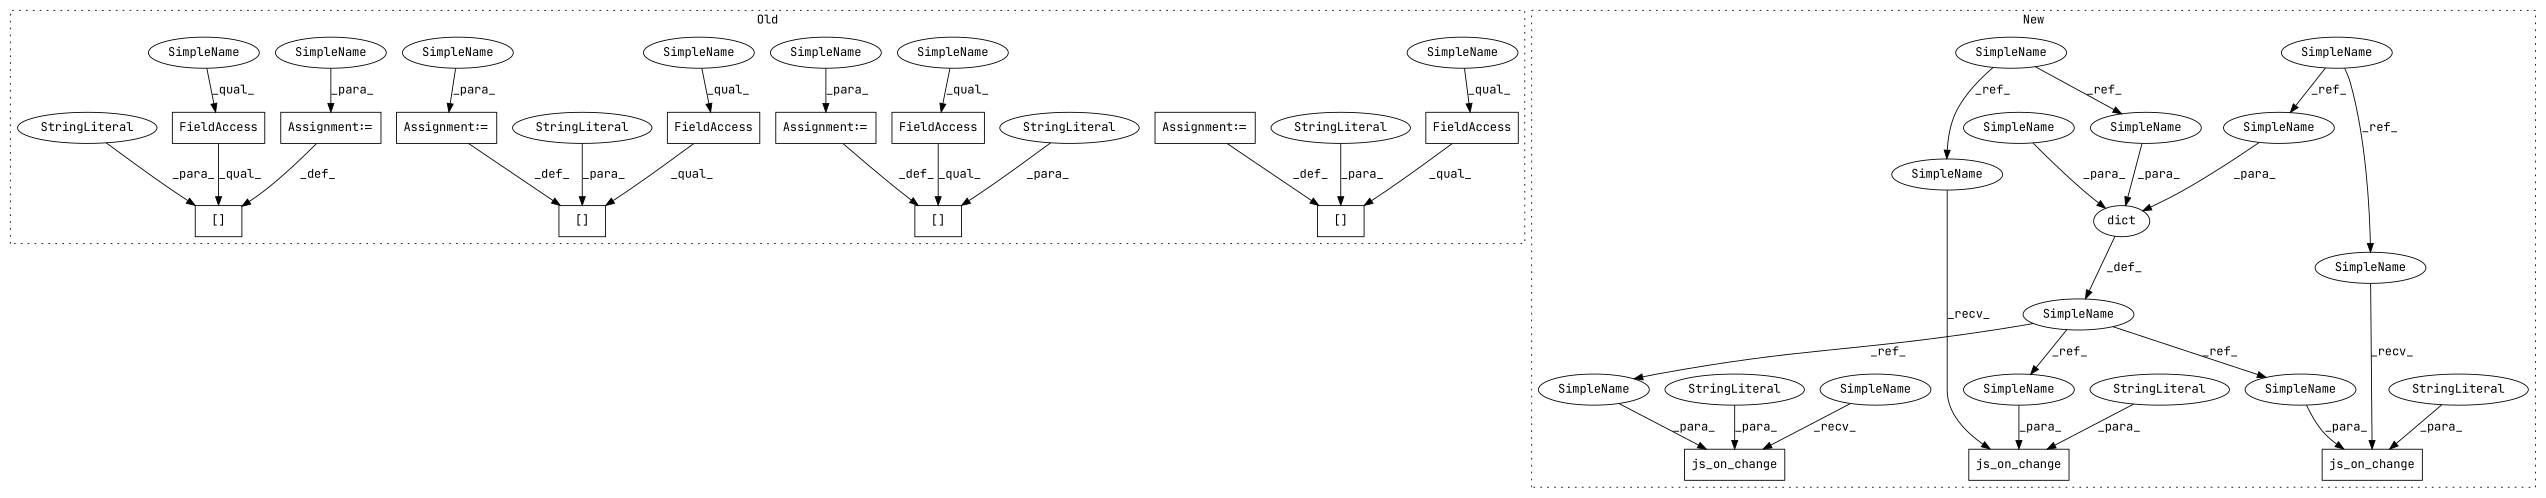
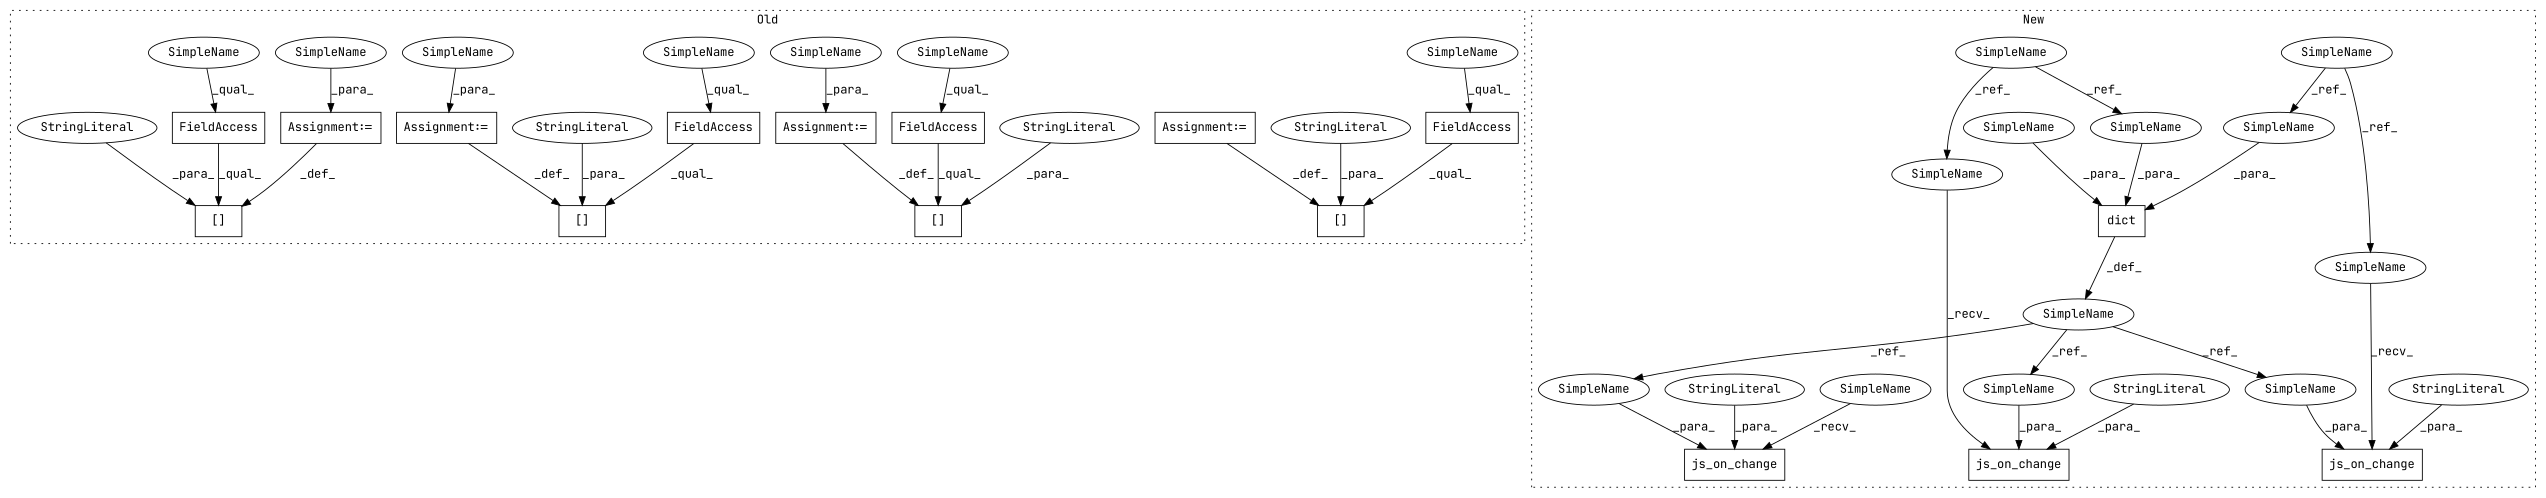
(2122, 221) -> (2122, 221)
